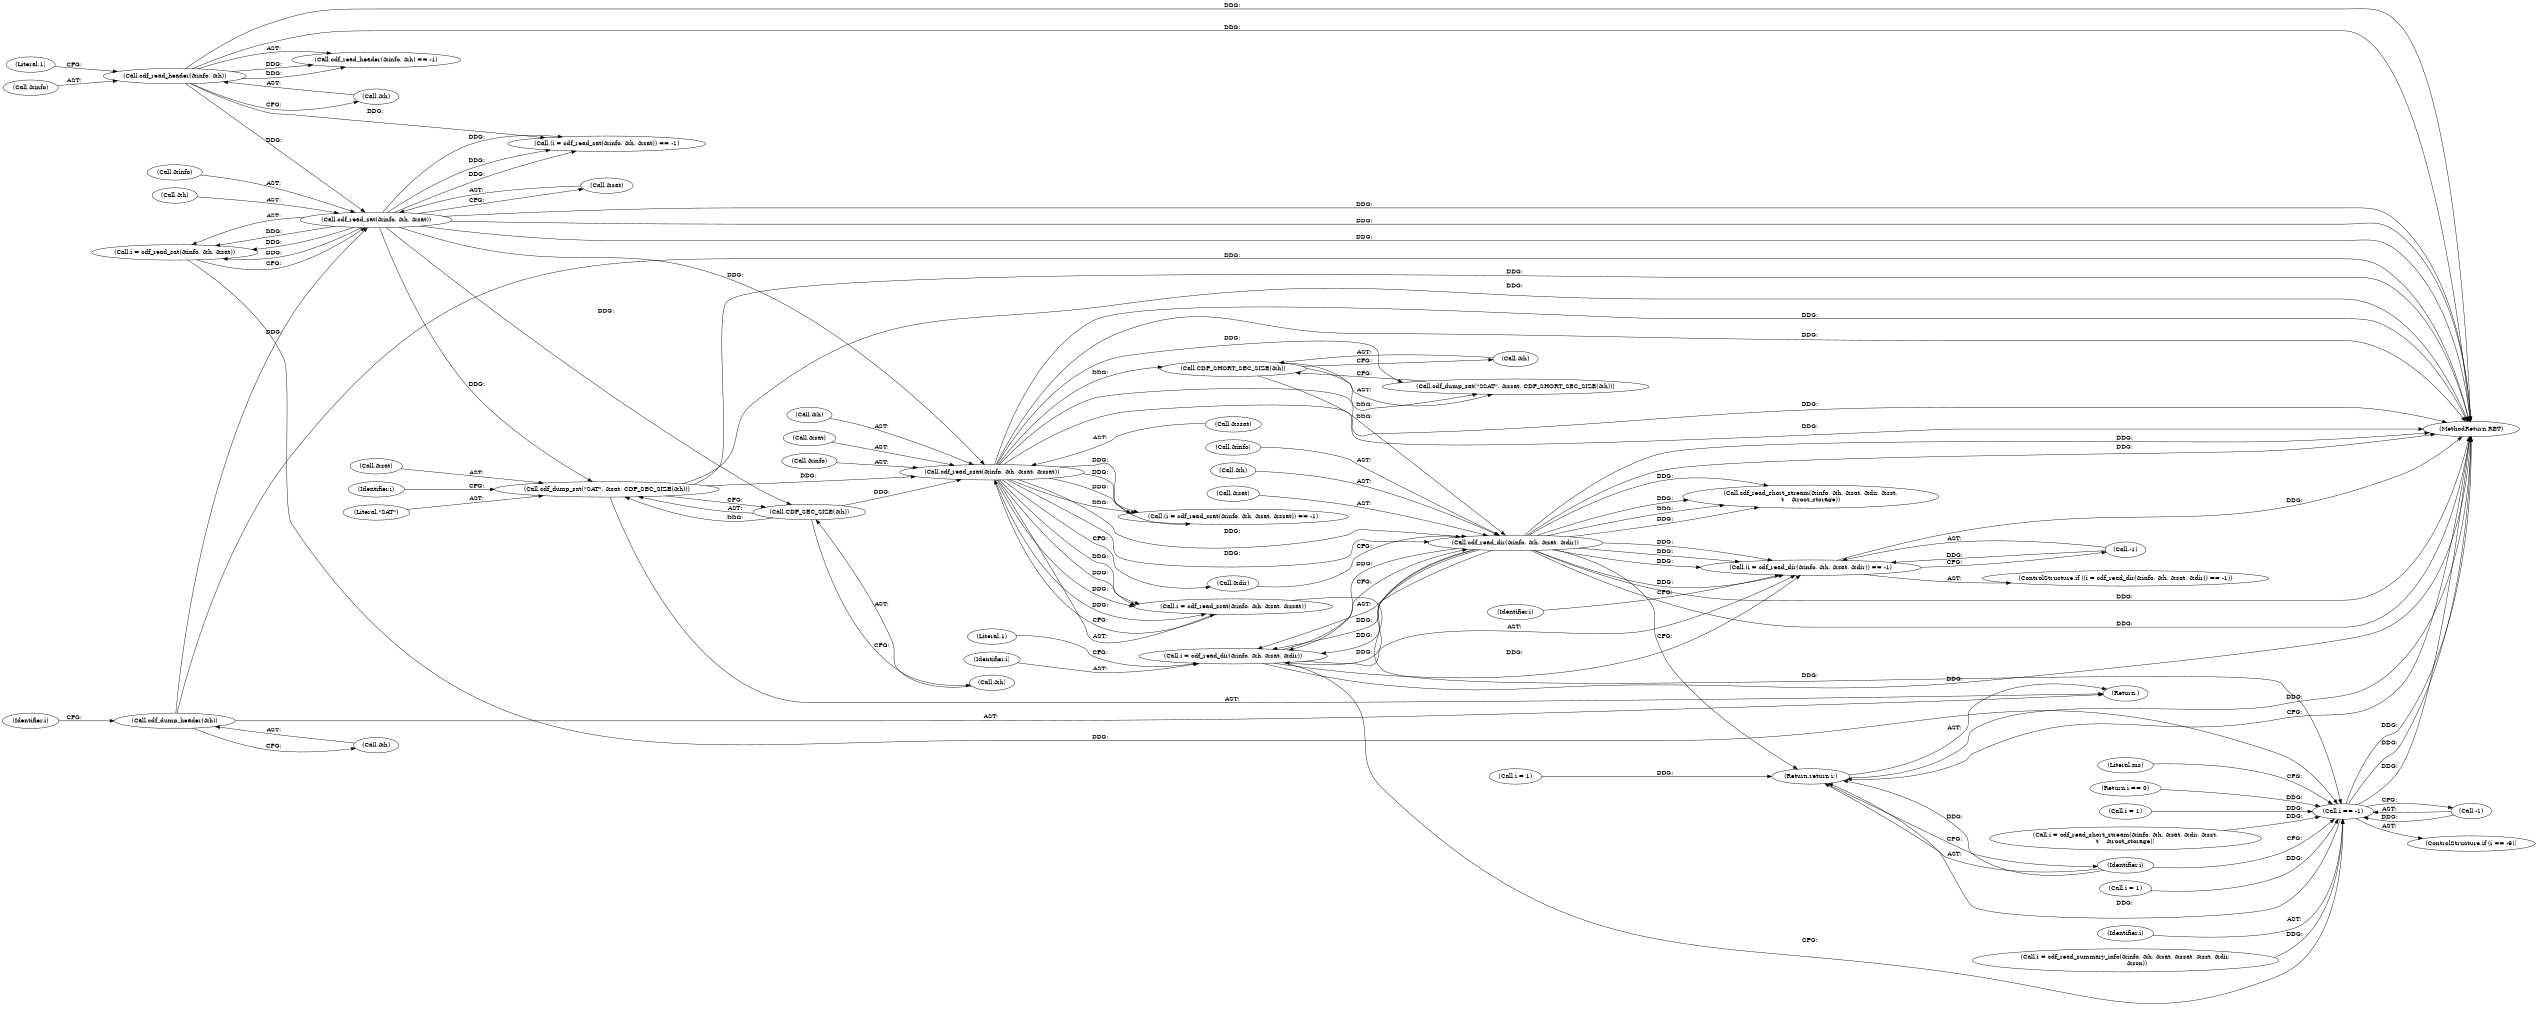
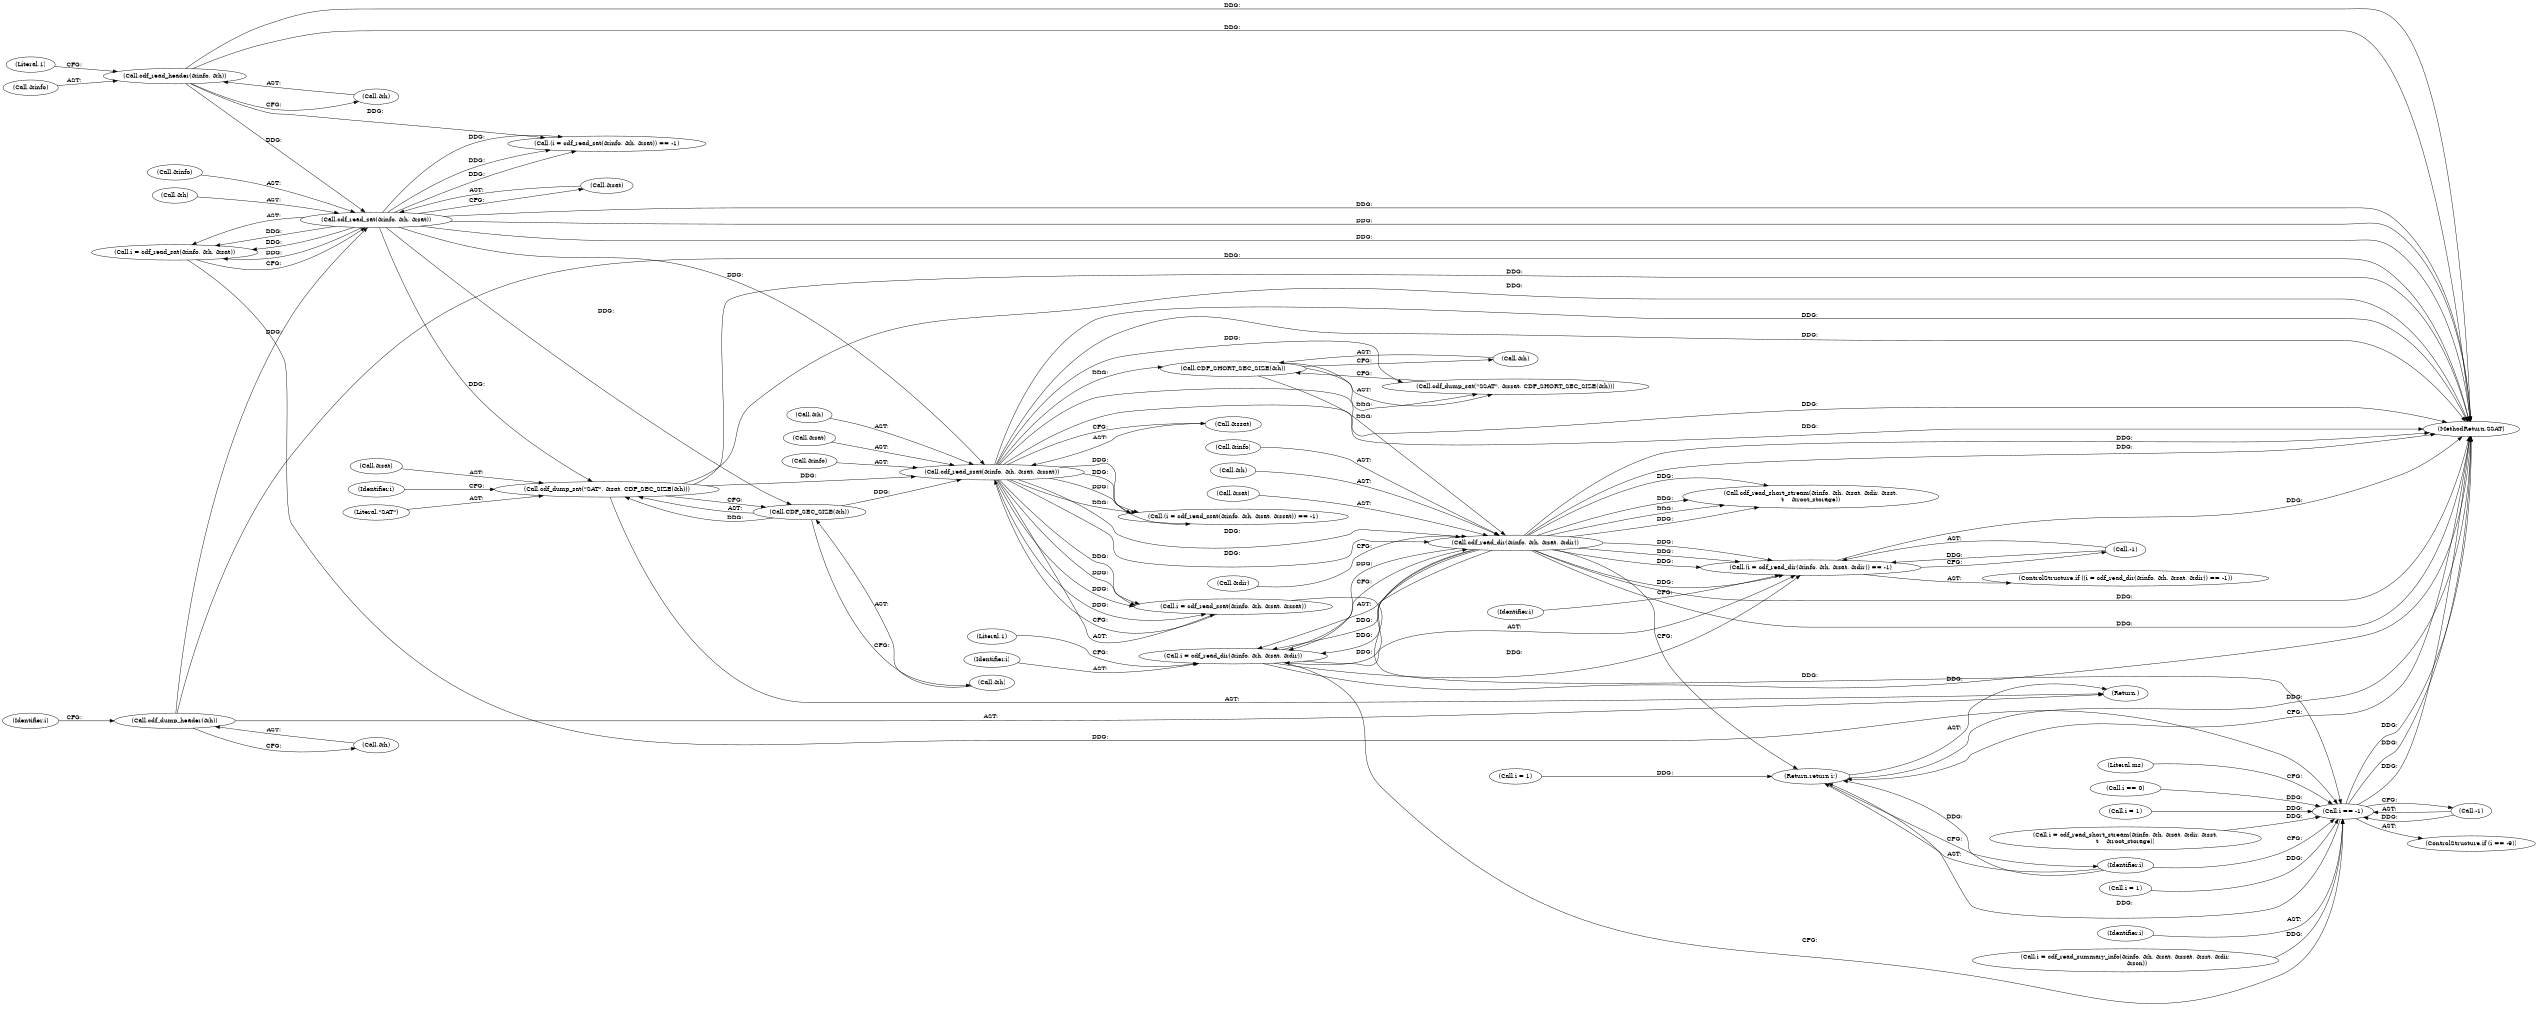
(376, 60) -> none
(2471, 429) -> (2471, 429)
(1103, 547) -> (1101, 431)
(2126, 788) -> (2126, 788)
